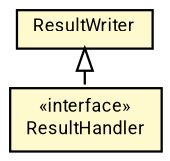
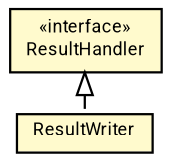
(85, 79) -> (85, 104)
